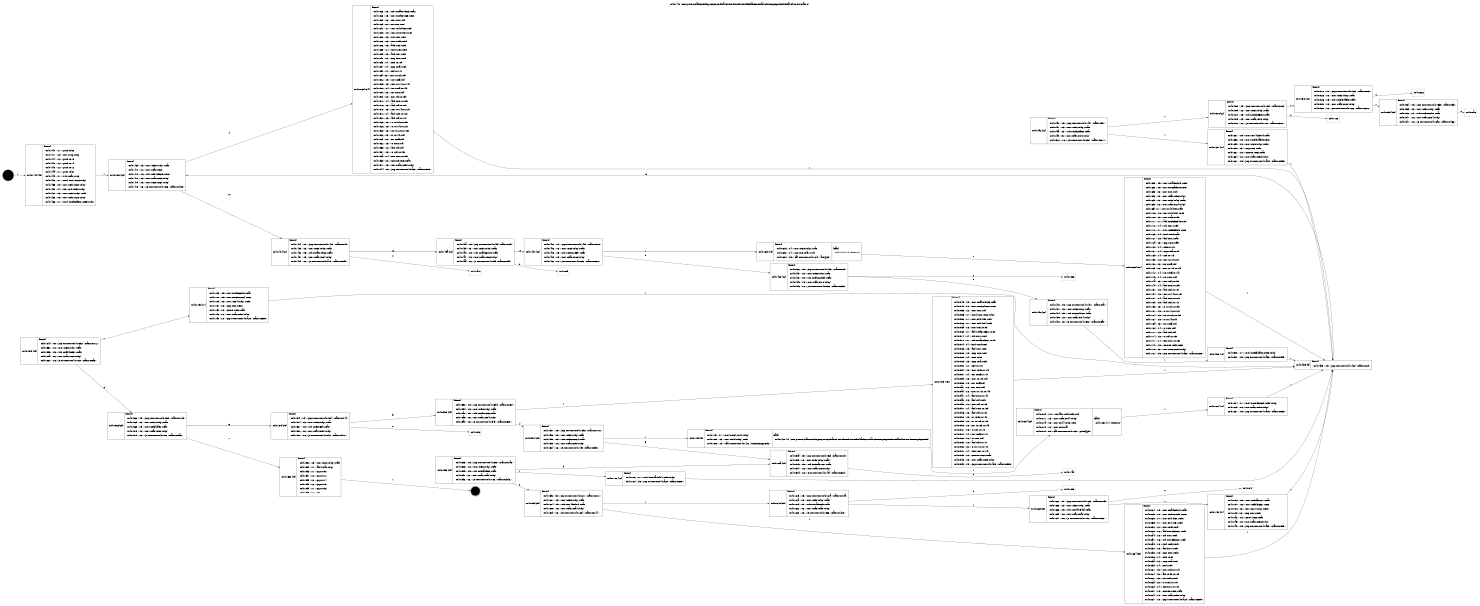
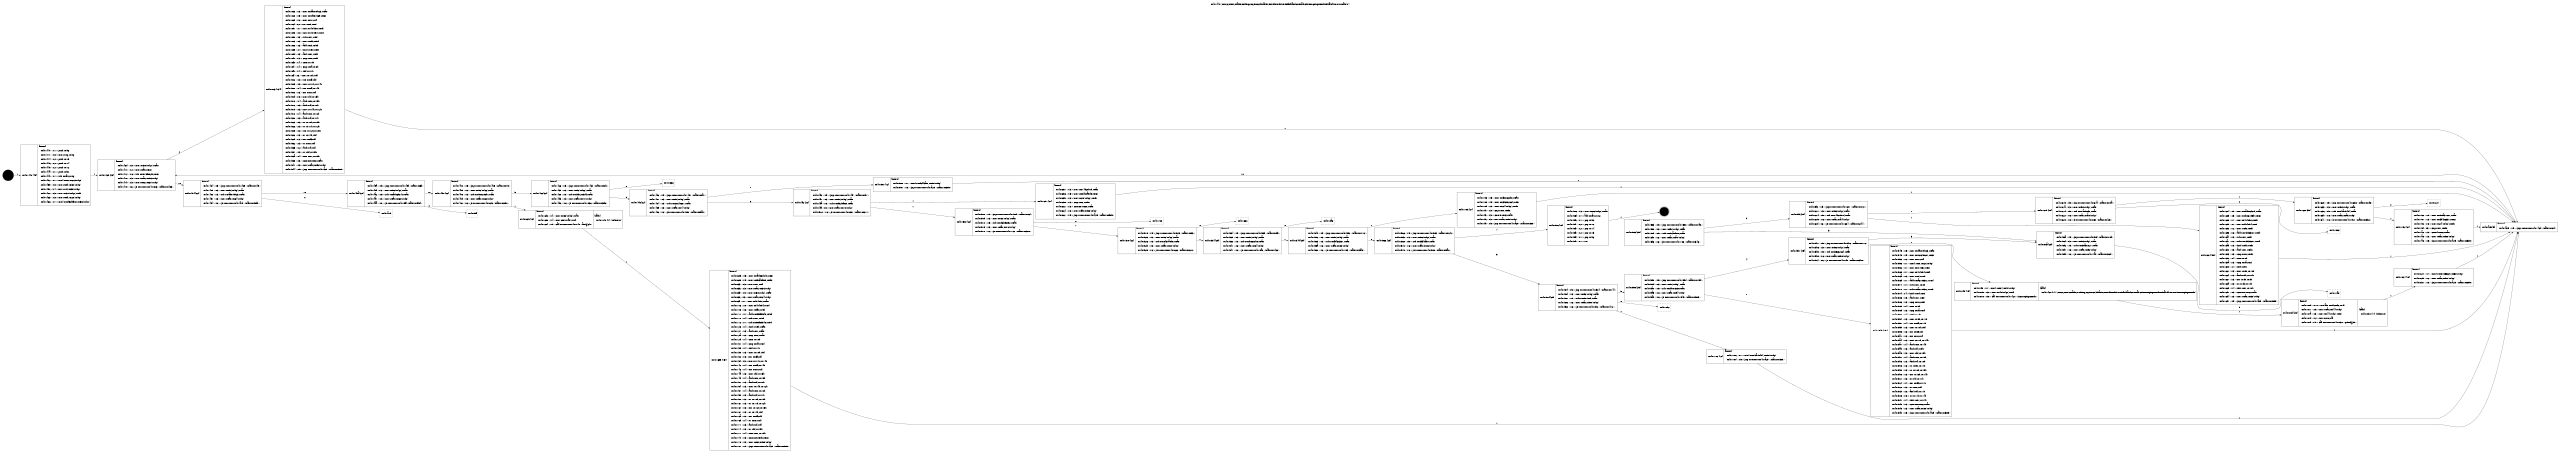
none -> (750, 203)
none -> (1284, 241)
(560, 474) -> (1671, 330)
